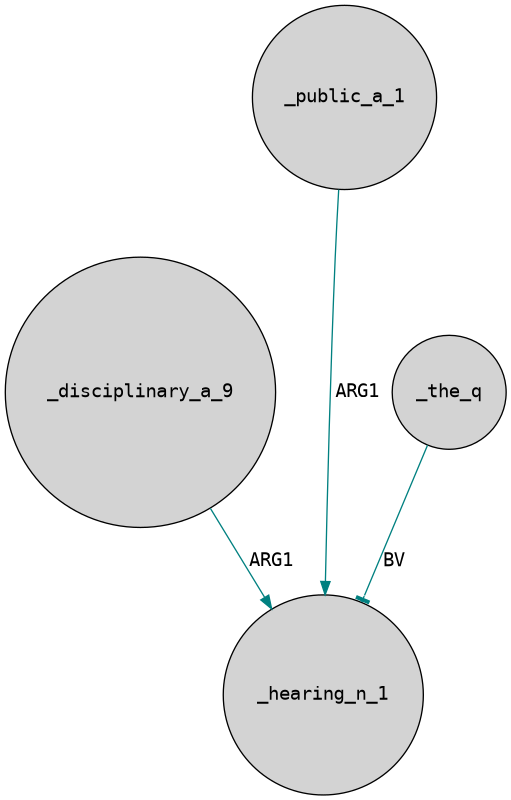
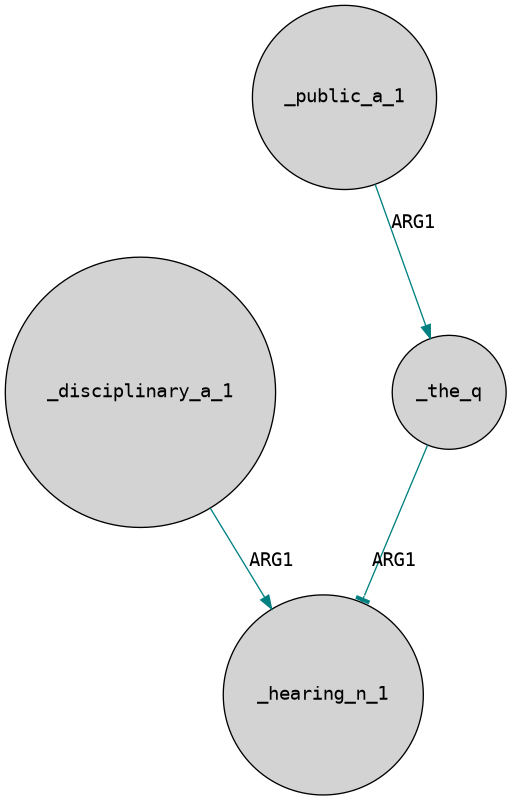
(331, 386) -> (401, 255)
(140, 392) -> (140, 392)
(394, 561) -> (394, 561)
